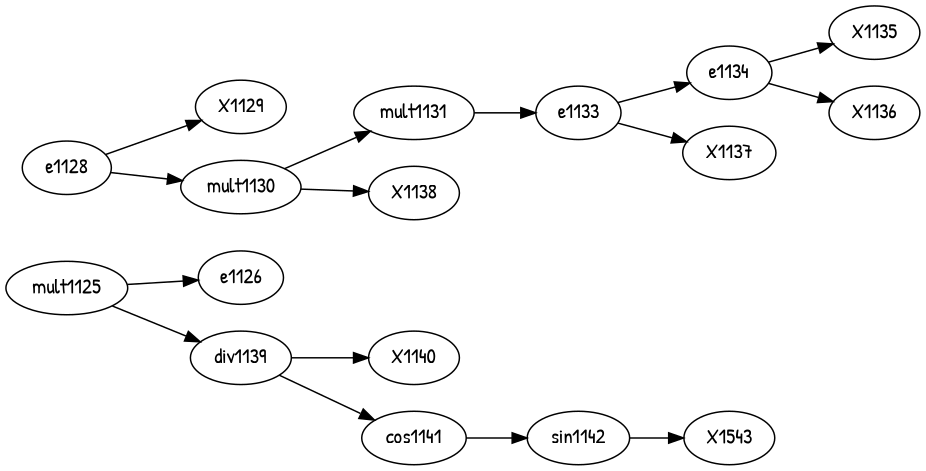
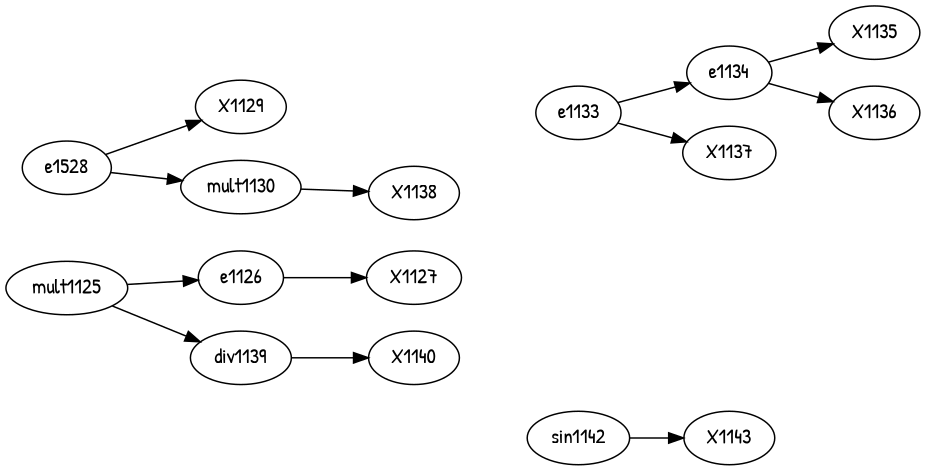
(414, 113) -> none
(67, 168) -> (67, 168)
none -> (414, 278)
(414, 438) -> none
(729, 438) -> (729, 438)
